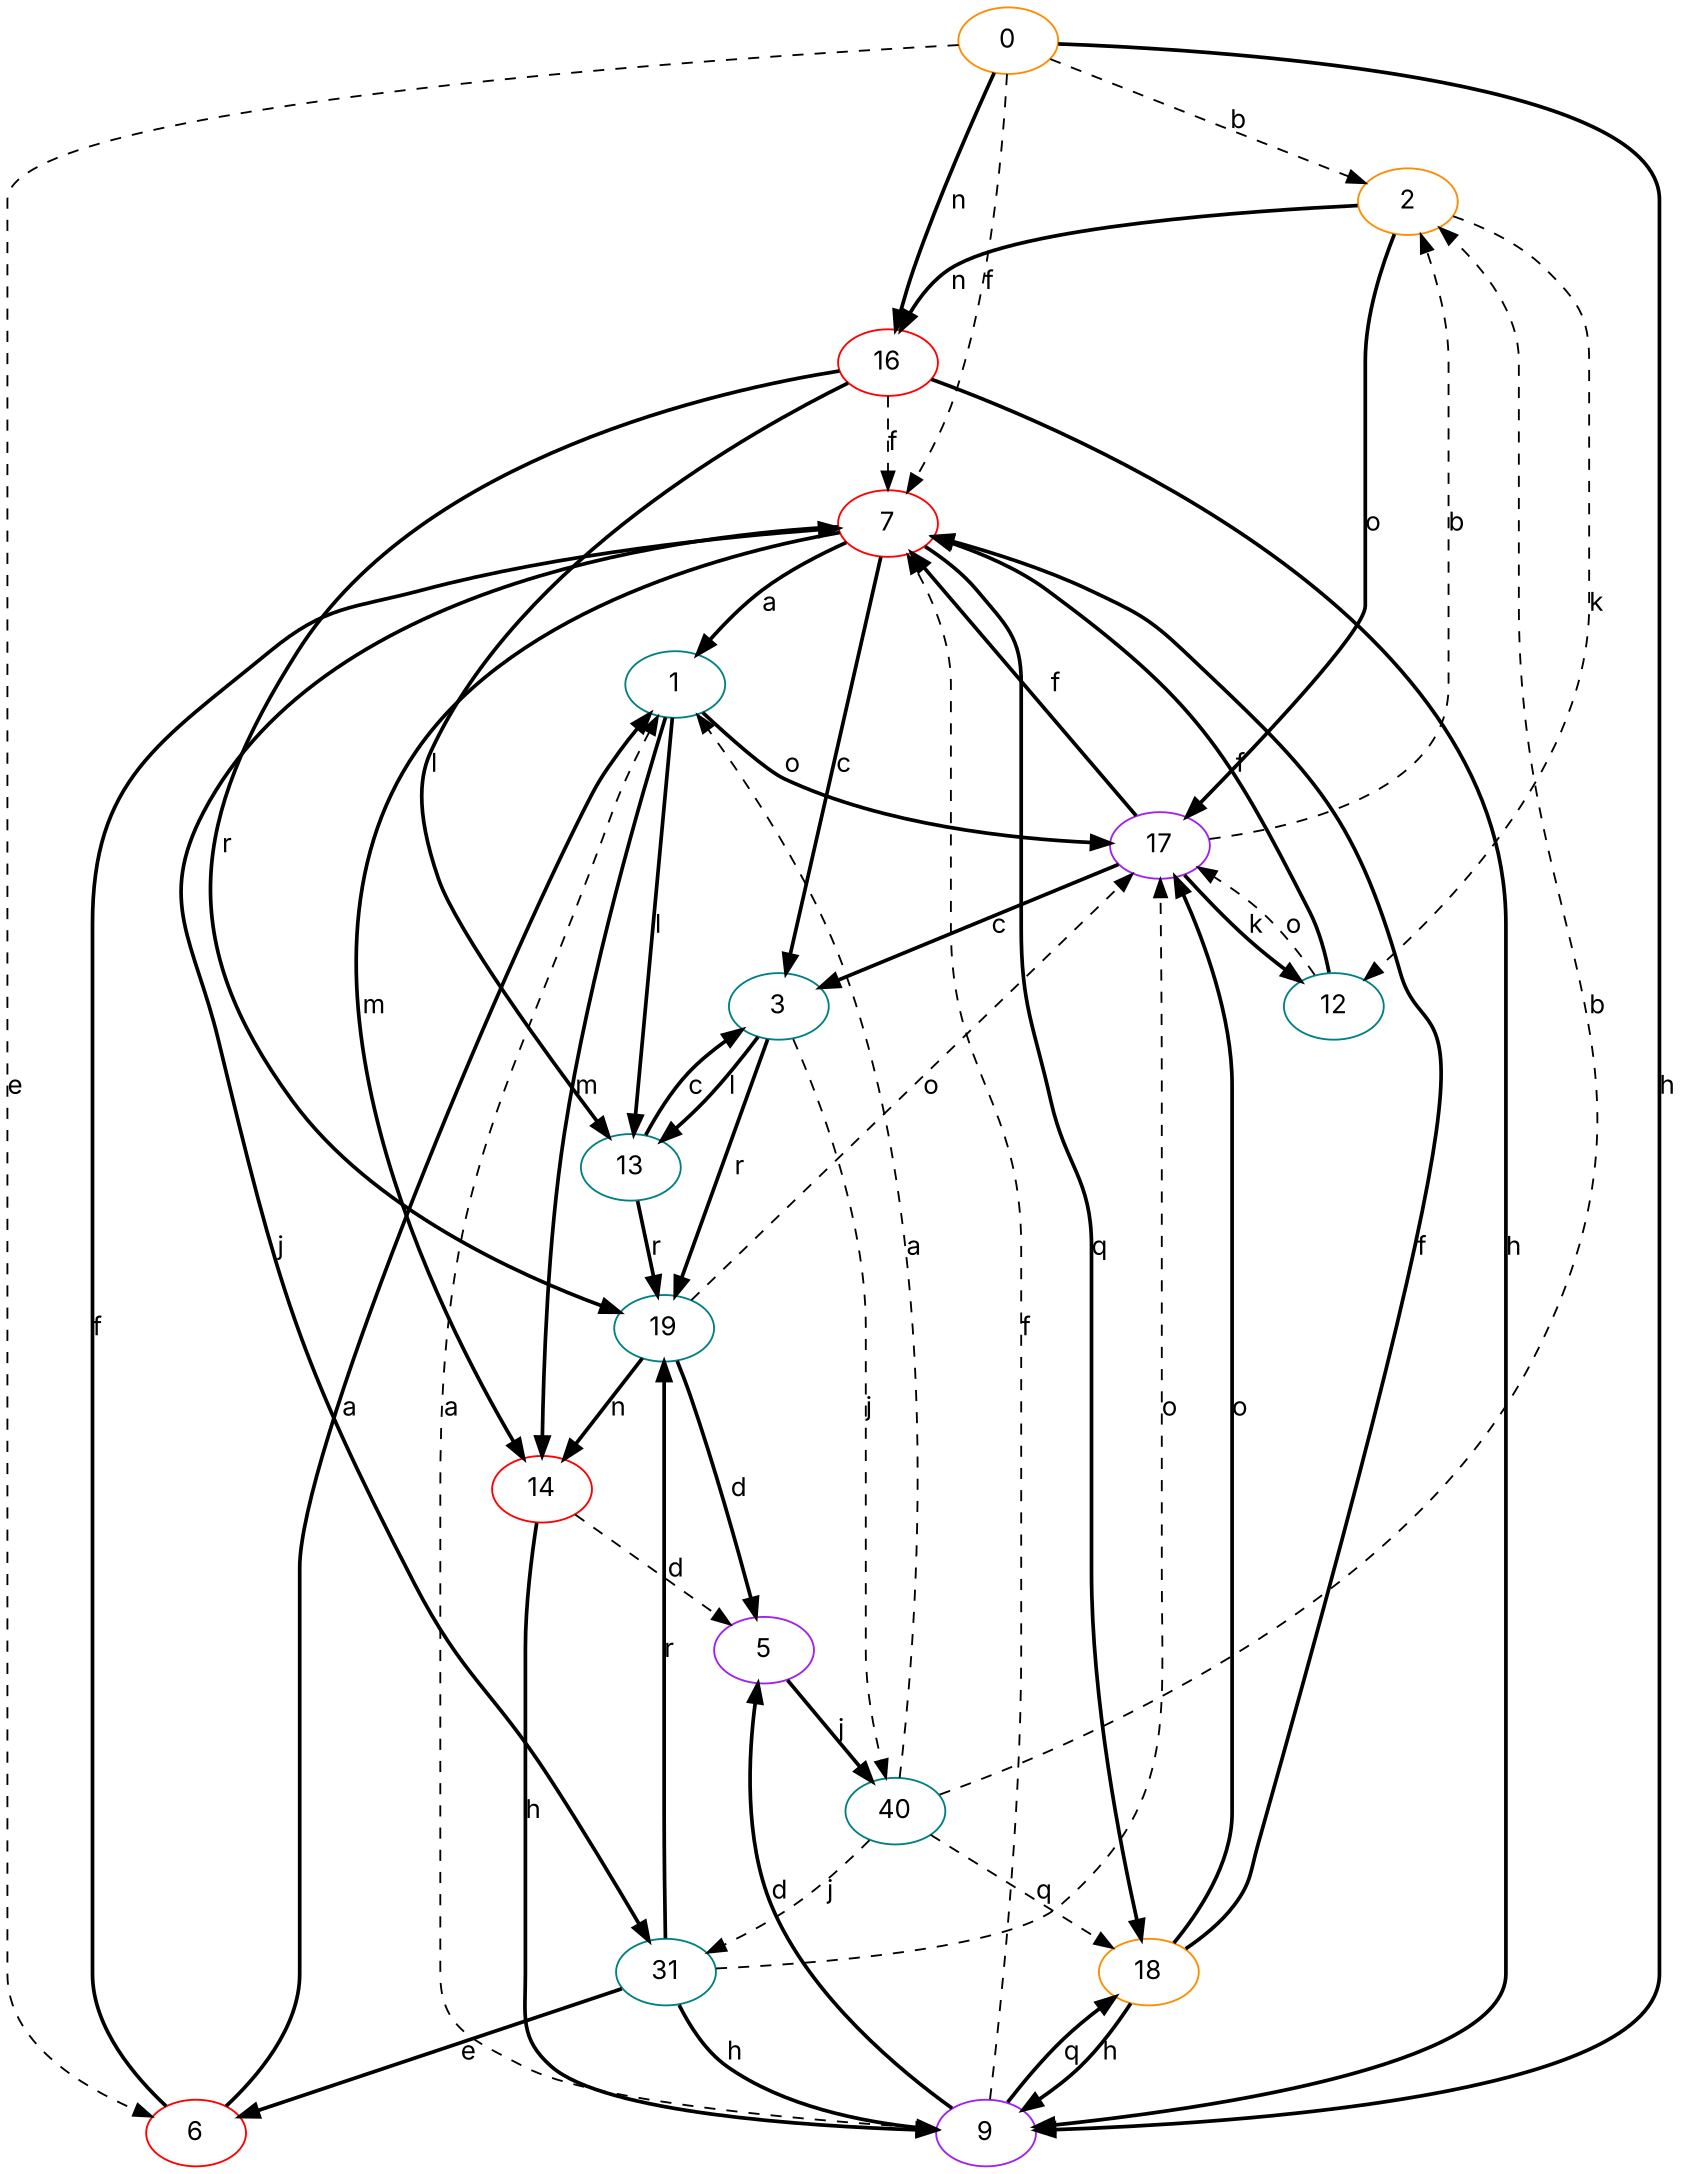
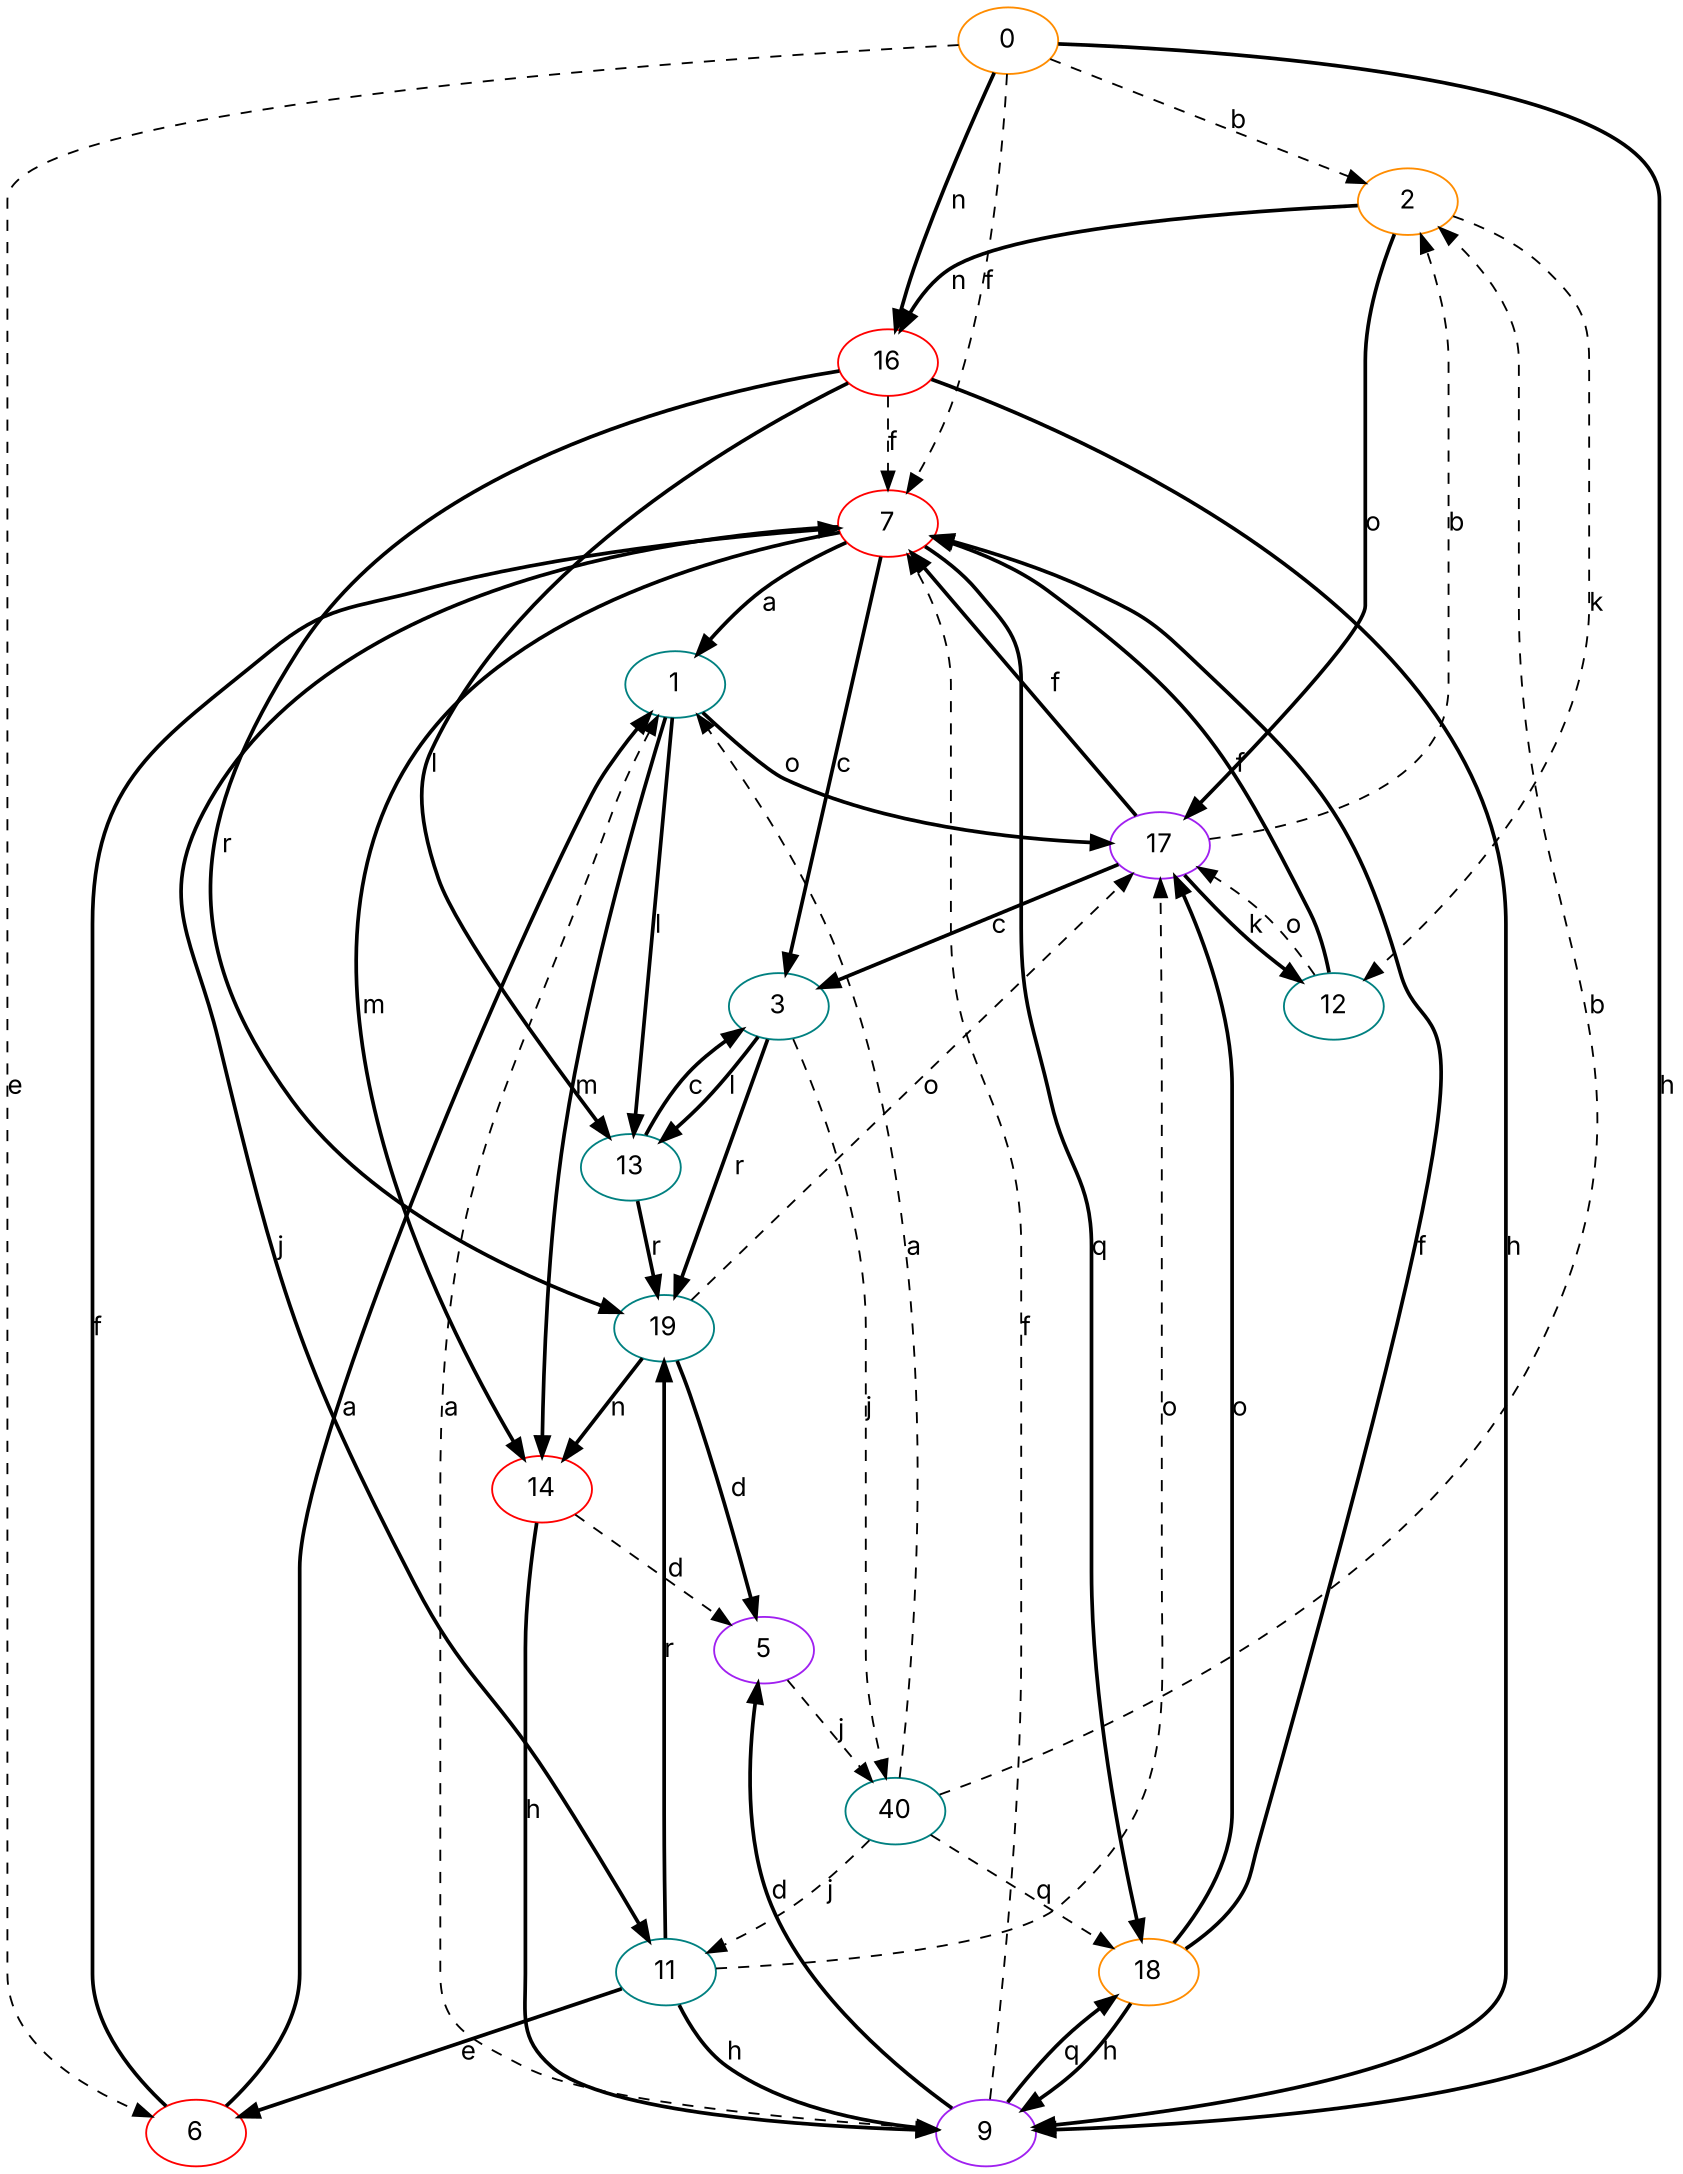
(824, 1724) -> (824, 1724)
(666, 1972) -> (666, 1972)
